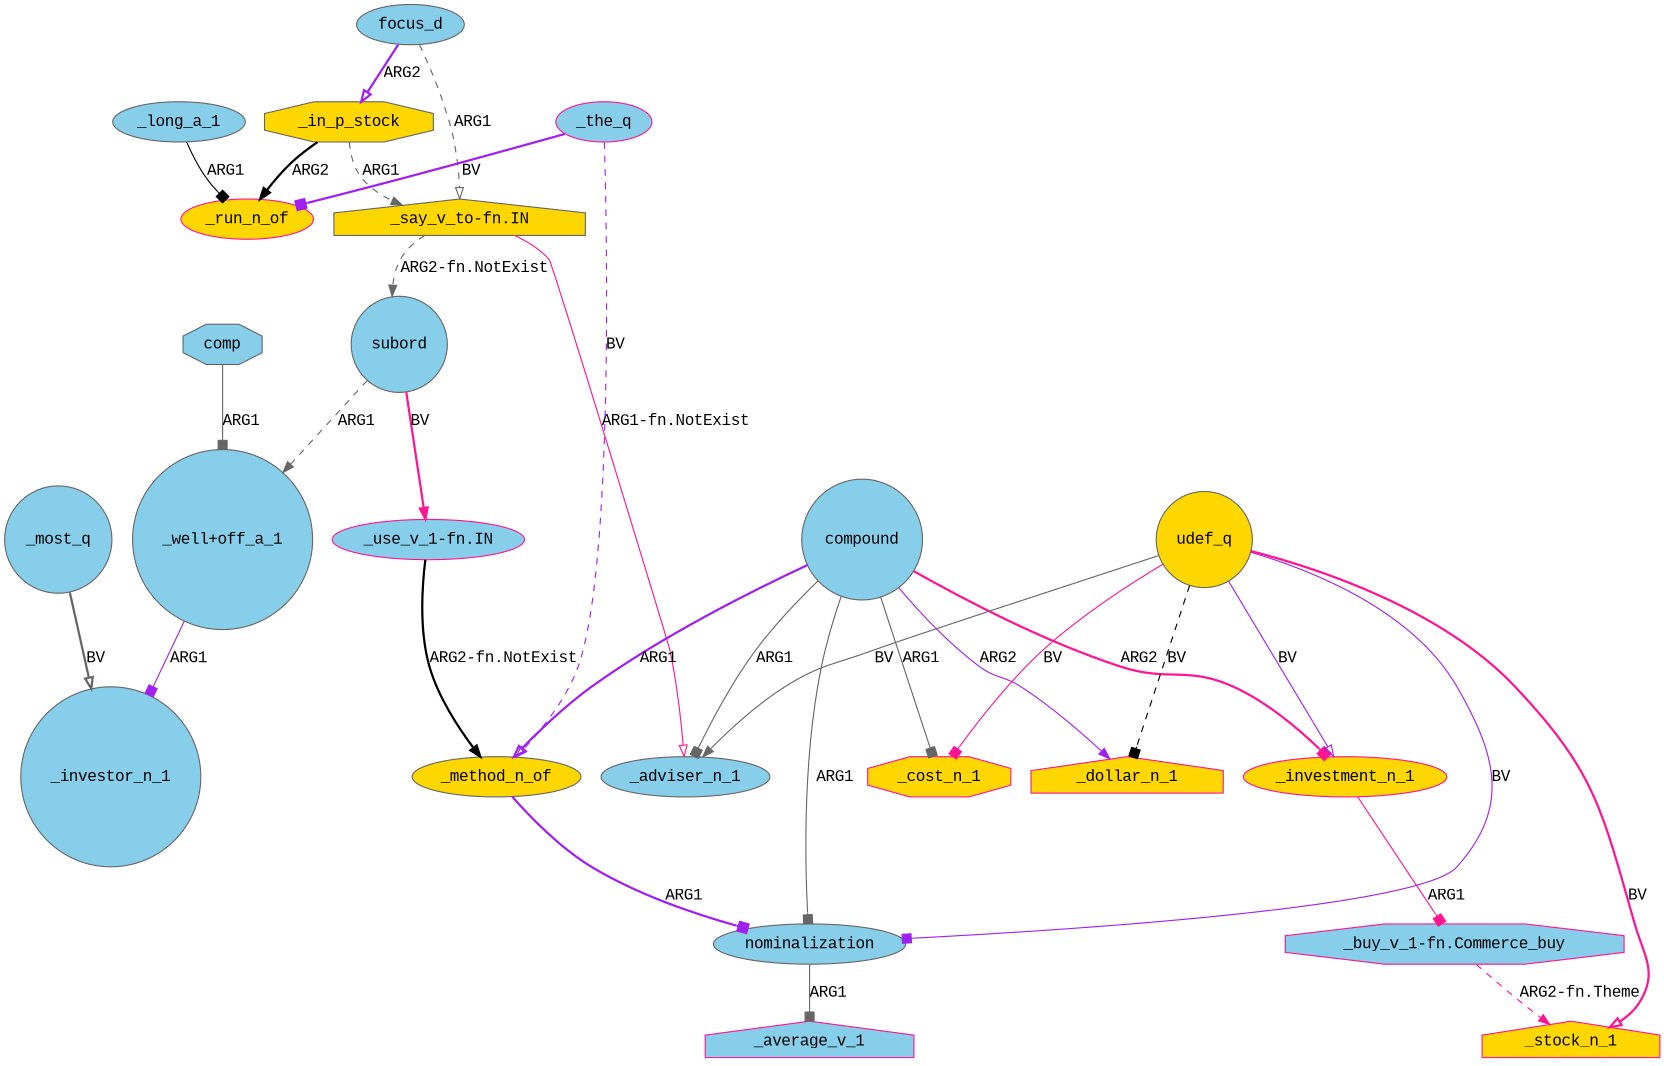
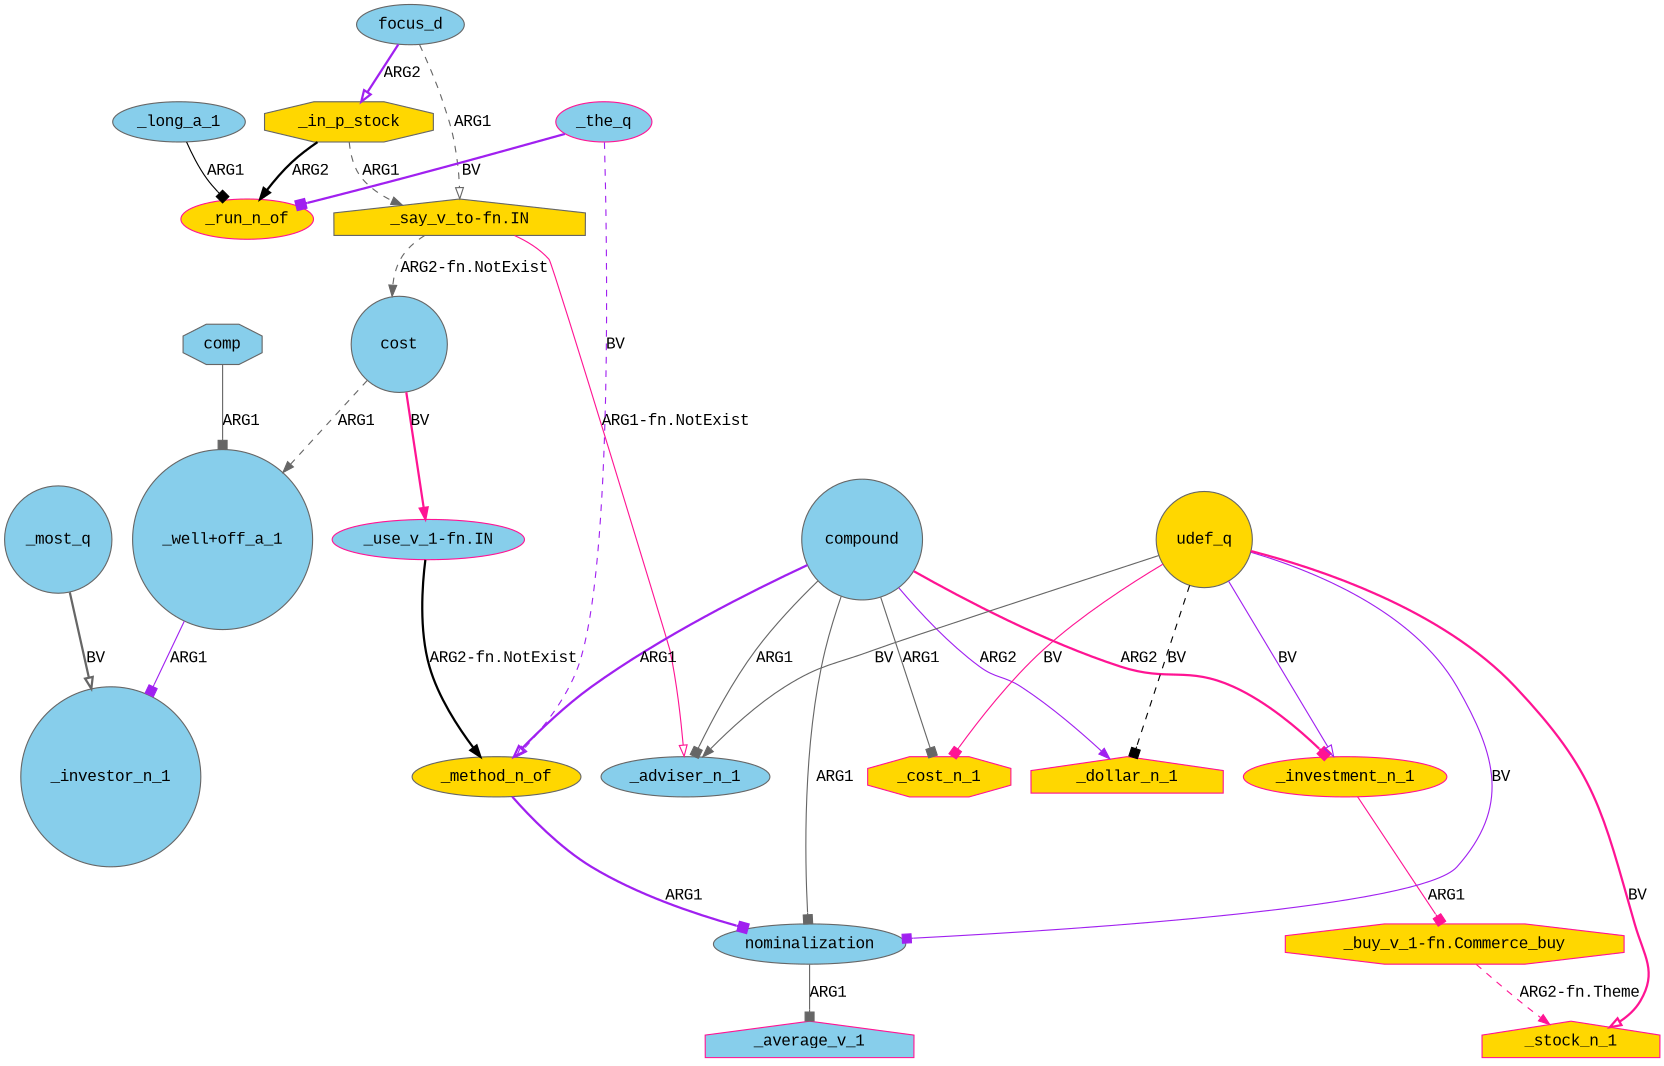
(399, 344) -> (399, 344)
(1455, 944) -> (1455, 944)
